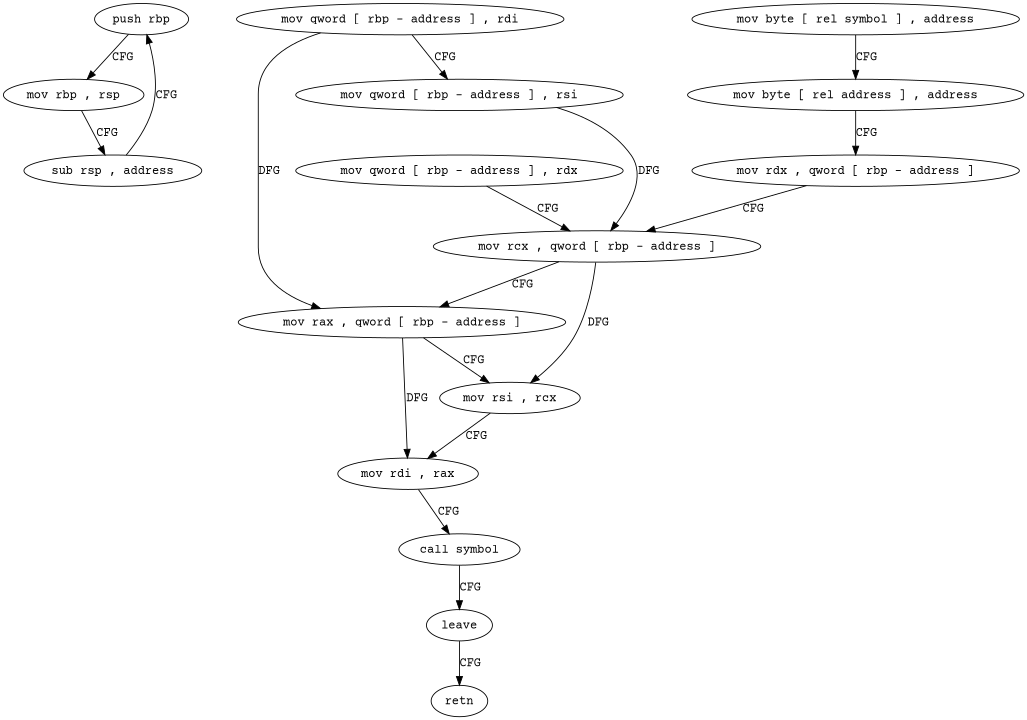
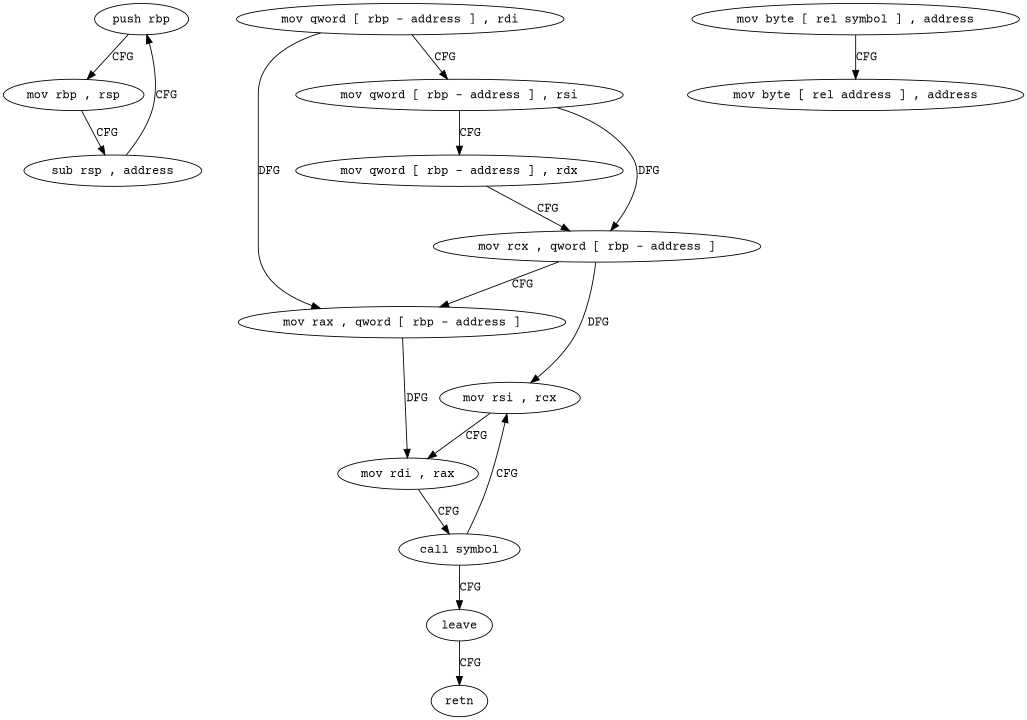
none -> (459, 128)
(856, 171) -> none
(453, 358) -> (490, 479)
